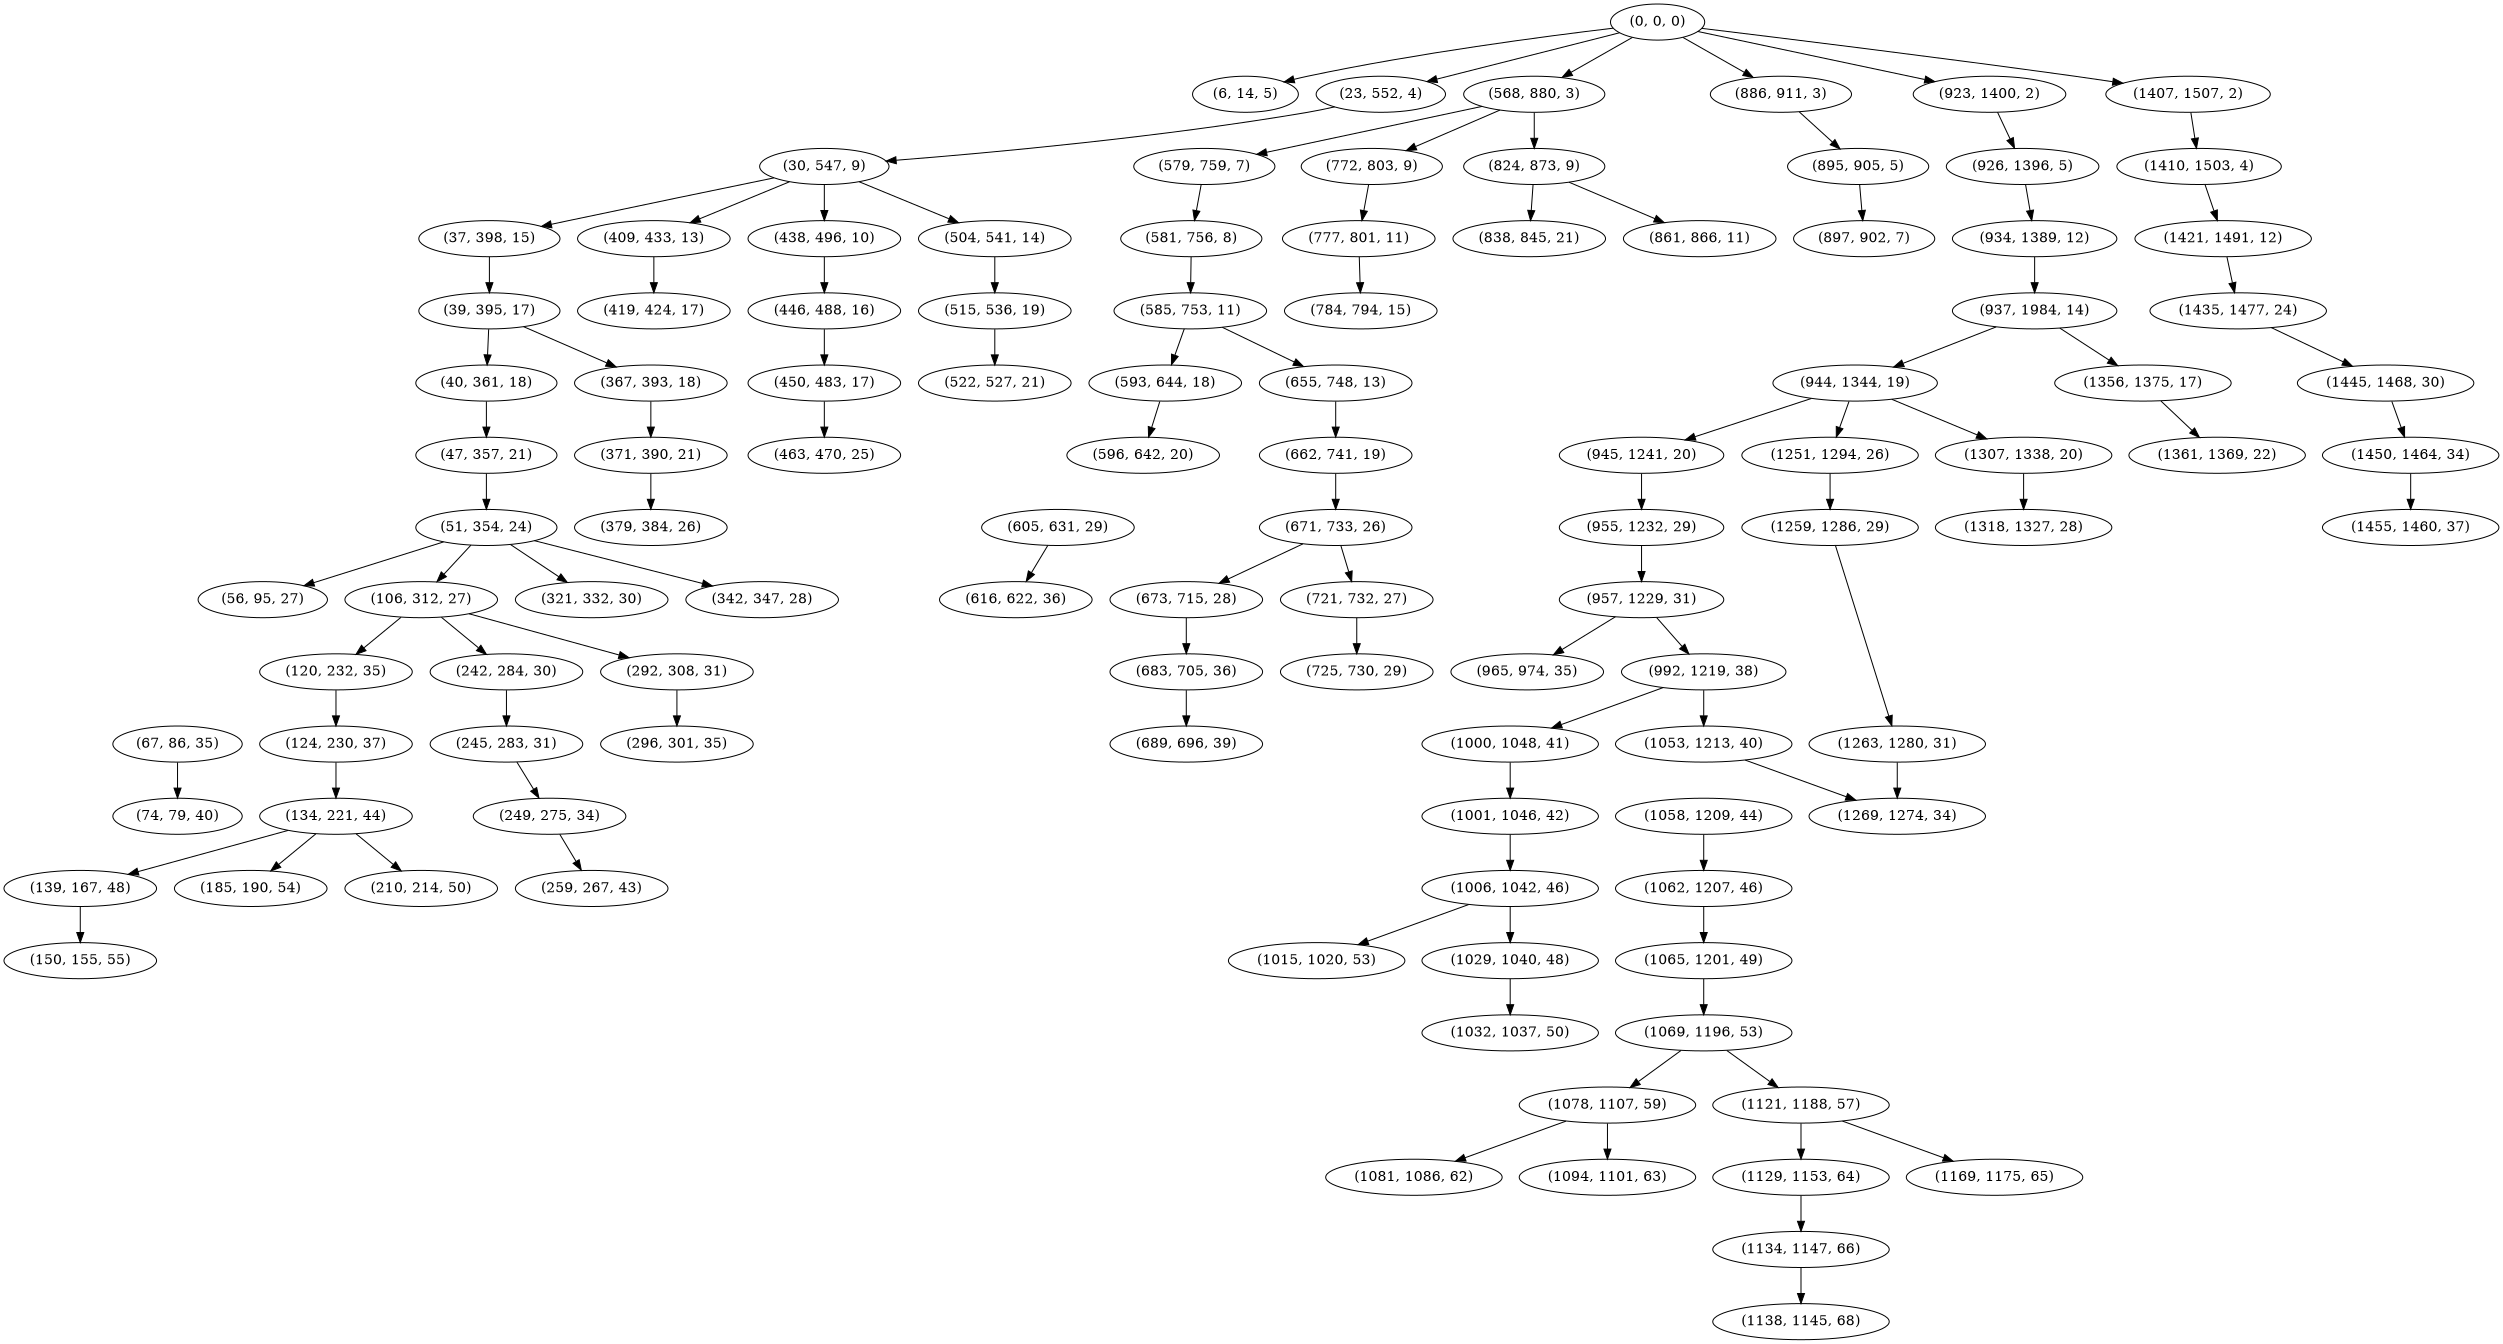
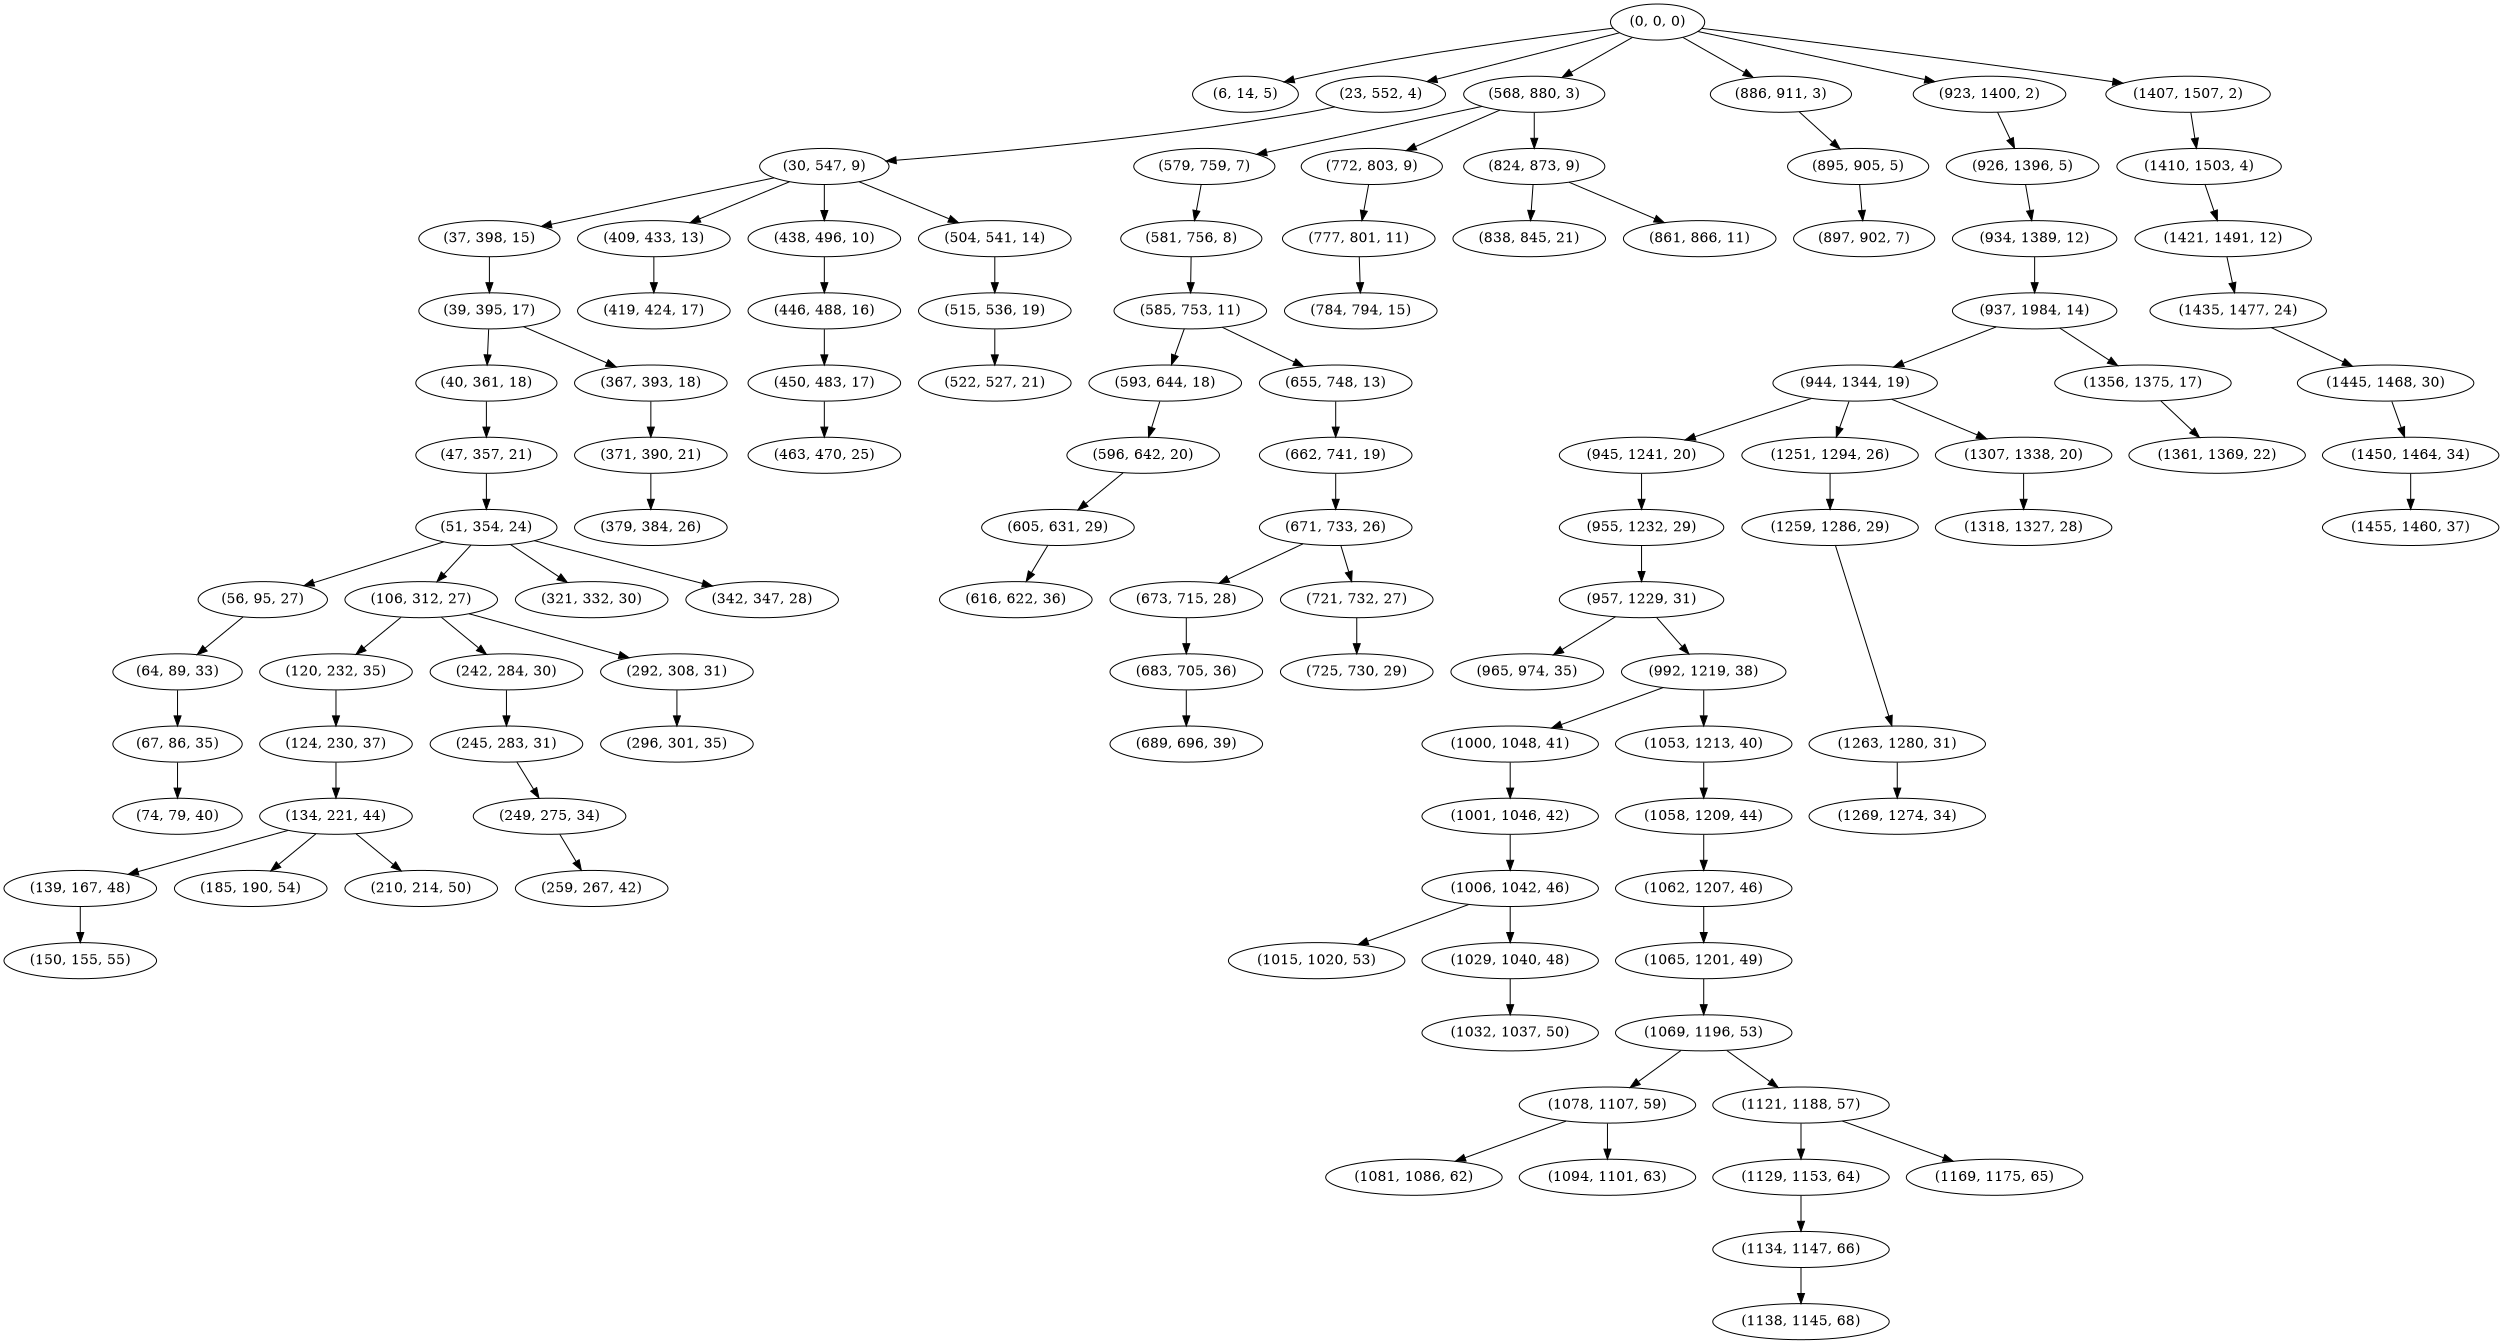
none -> (1105, 488)
none -> (178, 672)
(1796, 778) -> (1704, 775)
(592, 888) -> (592, 888)
